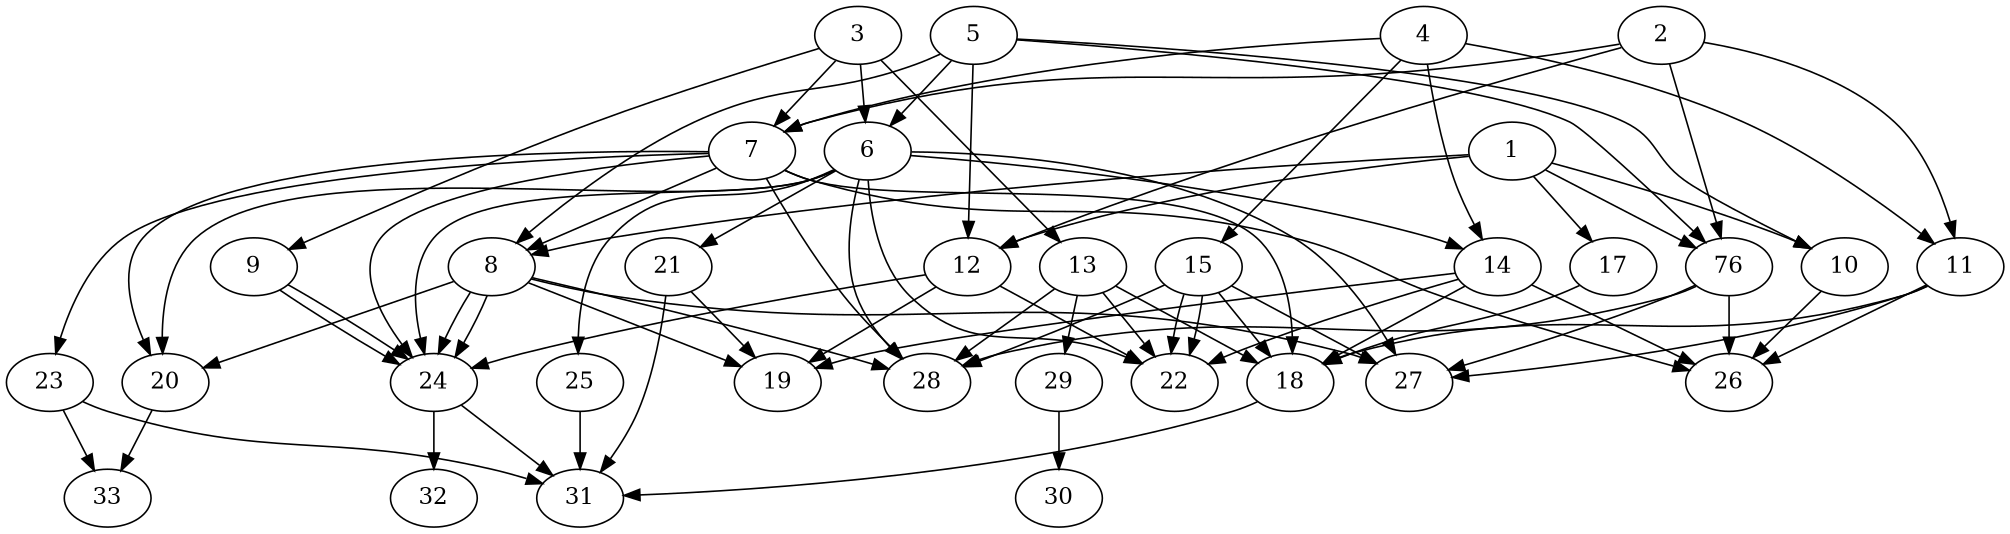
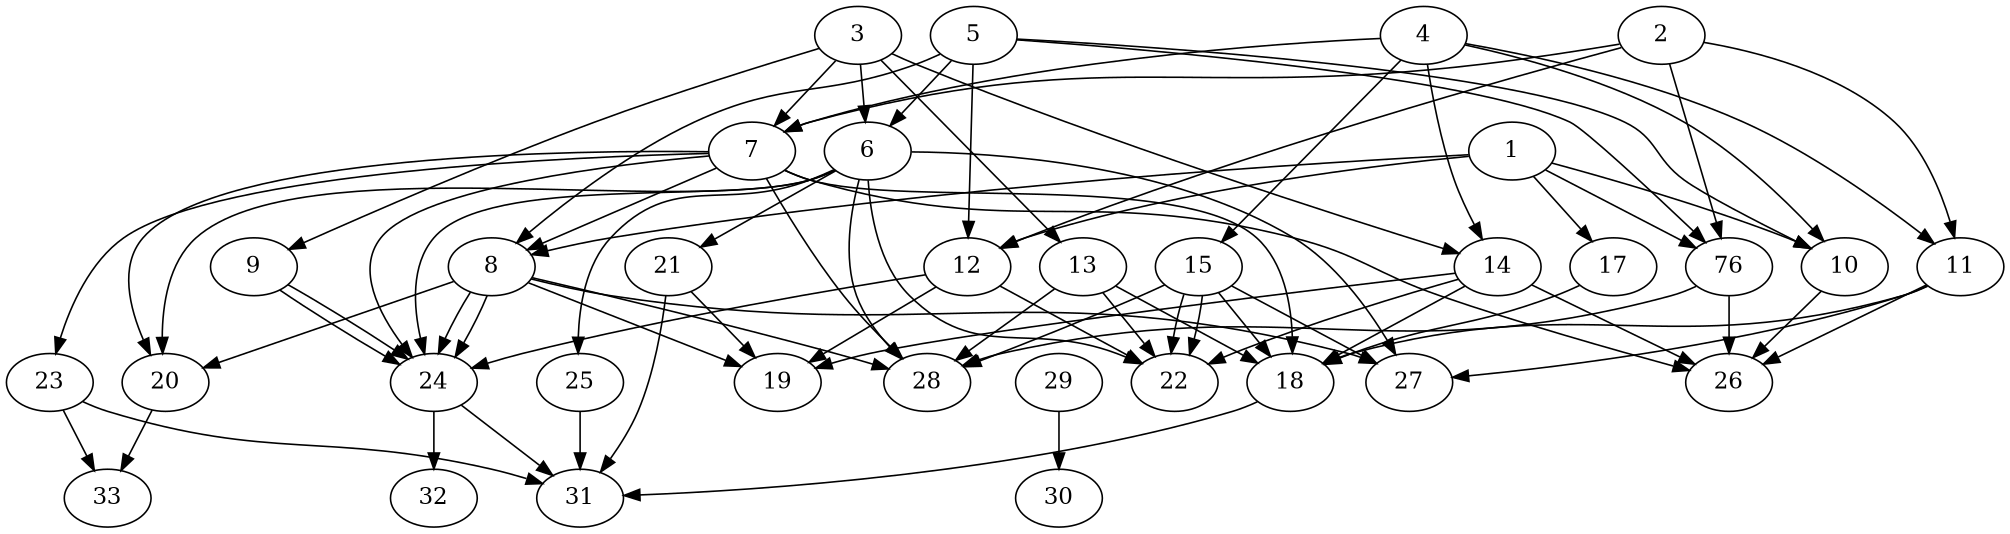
none -> (1655, 107)
(1248, 197) -> (1166, 157)
(1073, 316) -> none
(1546, 340) -> none
